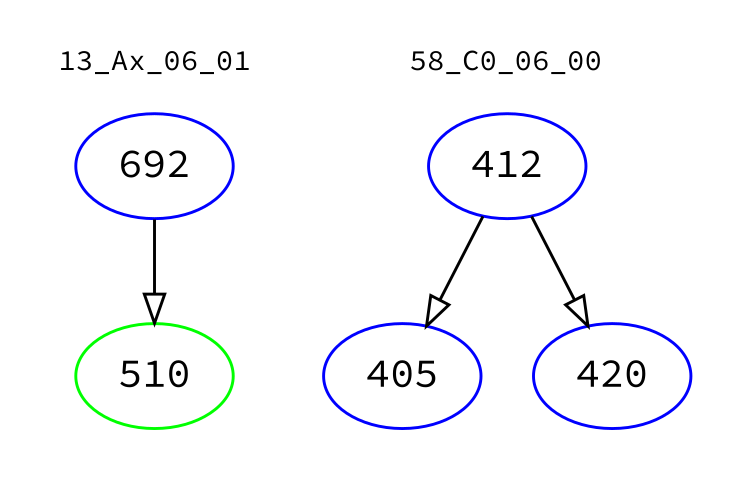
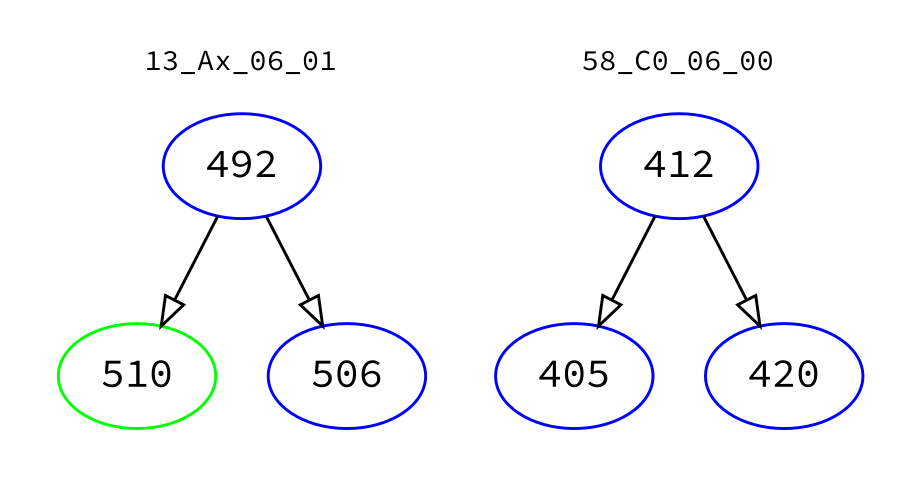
(155, 166) -> (242, 166)
none -> (347, 376)
